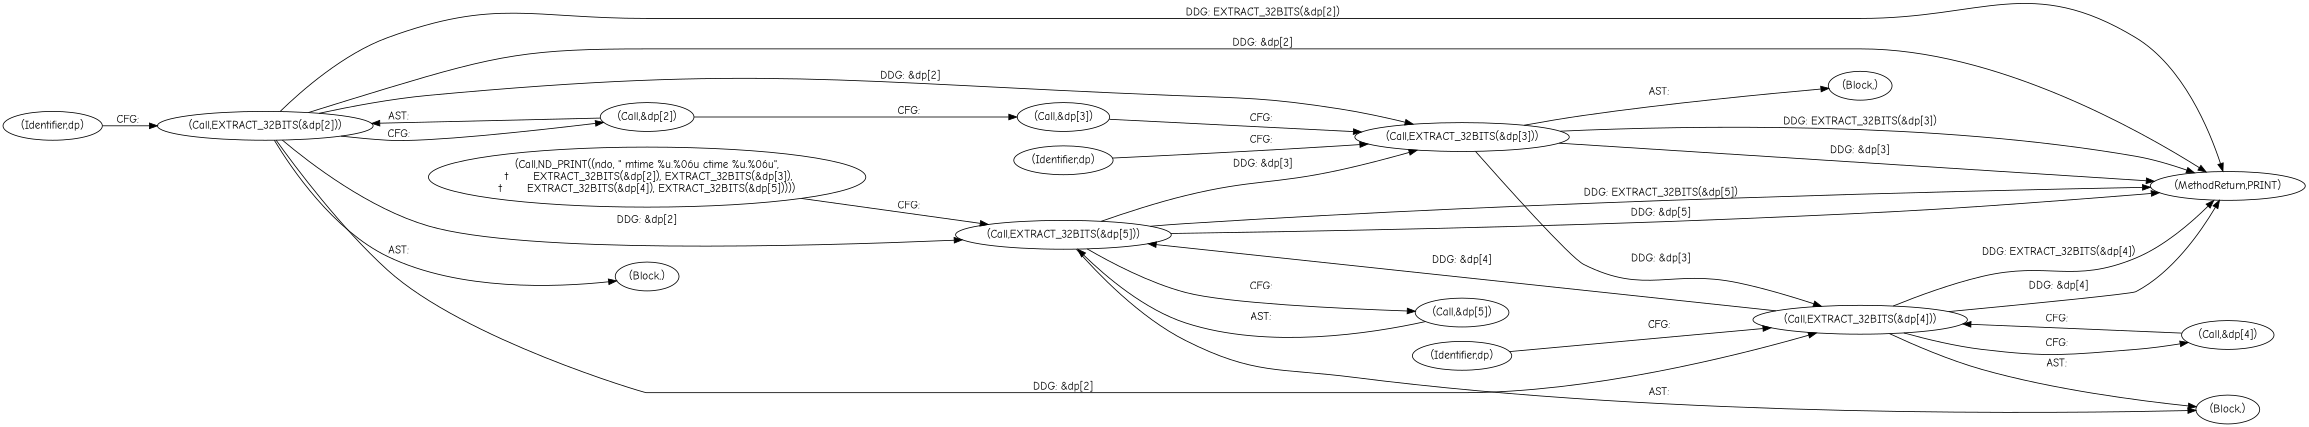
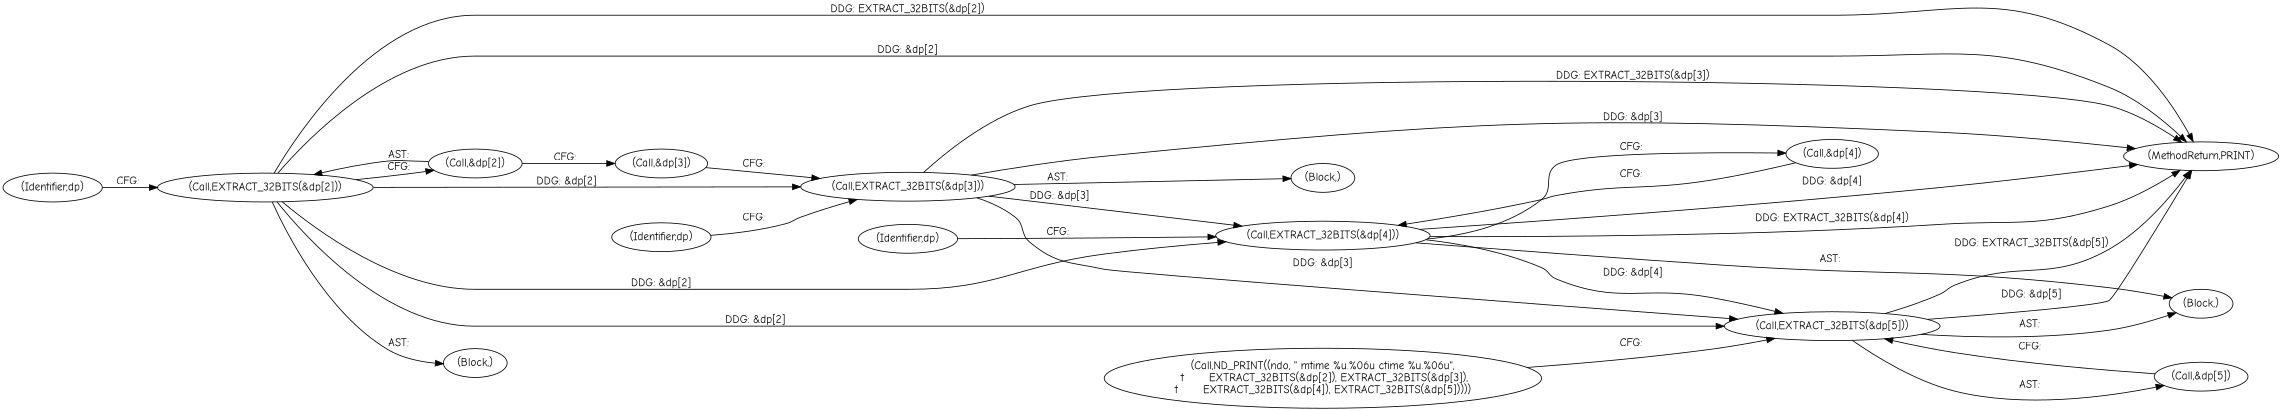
(1254, 183) -> (1340, 289)
(1263, 286) -> (2032, 385)
(1263, 317) -> (2032, 347)
